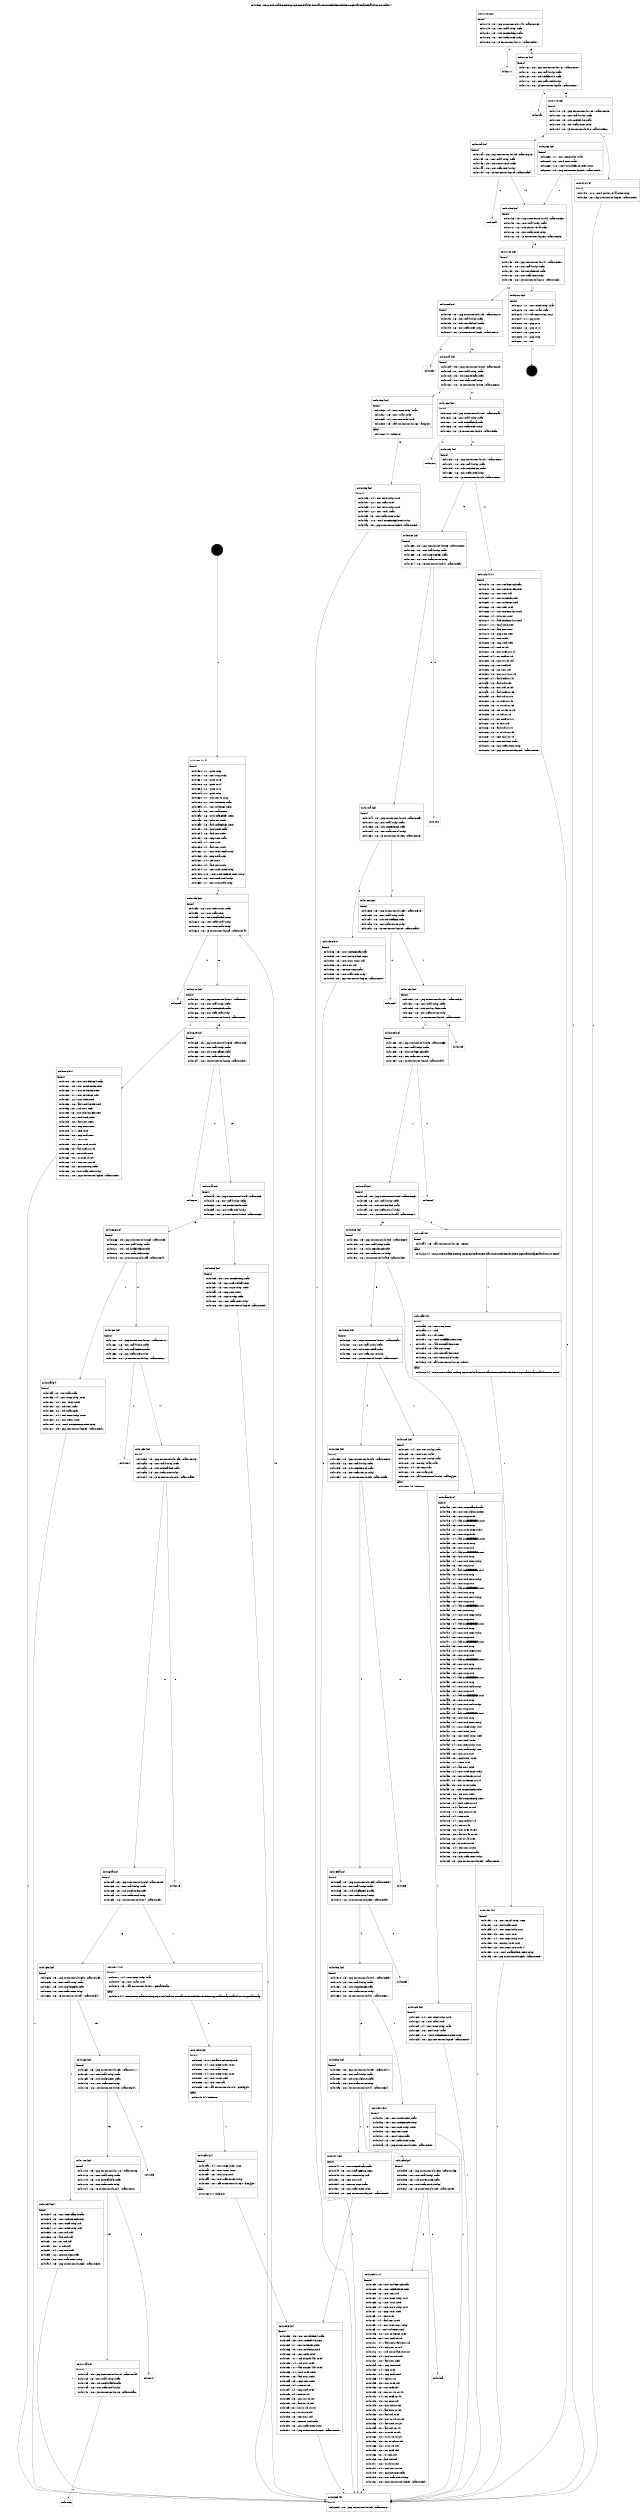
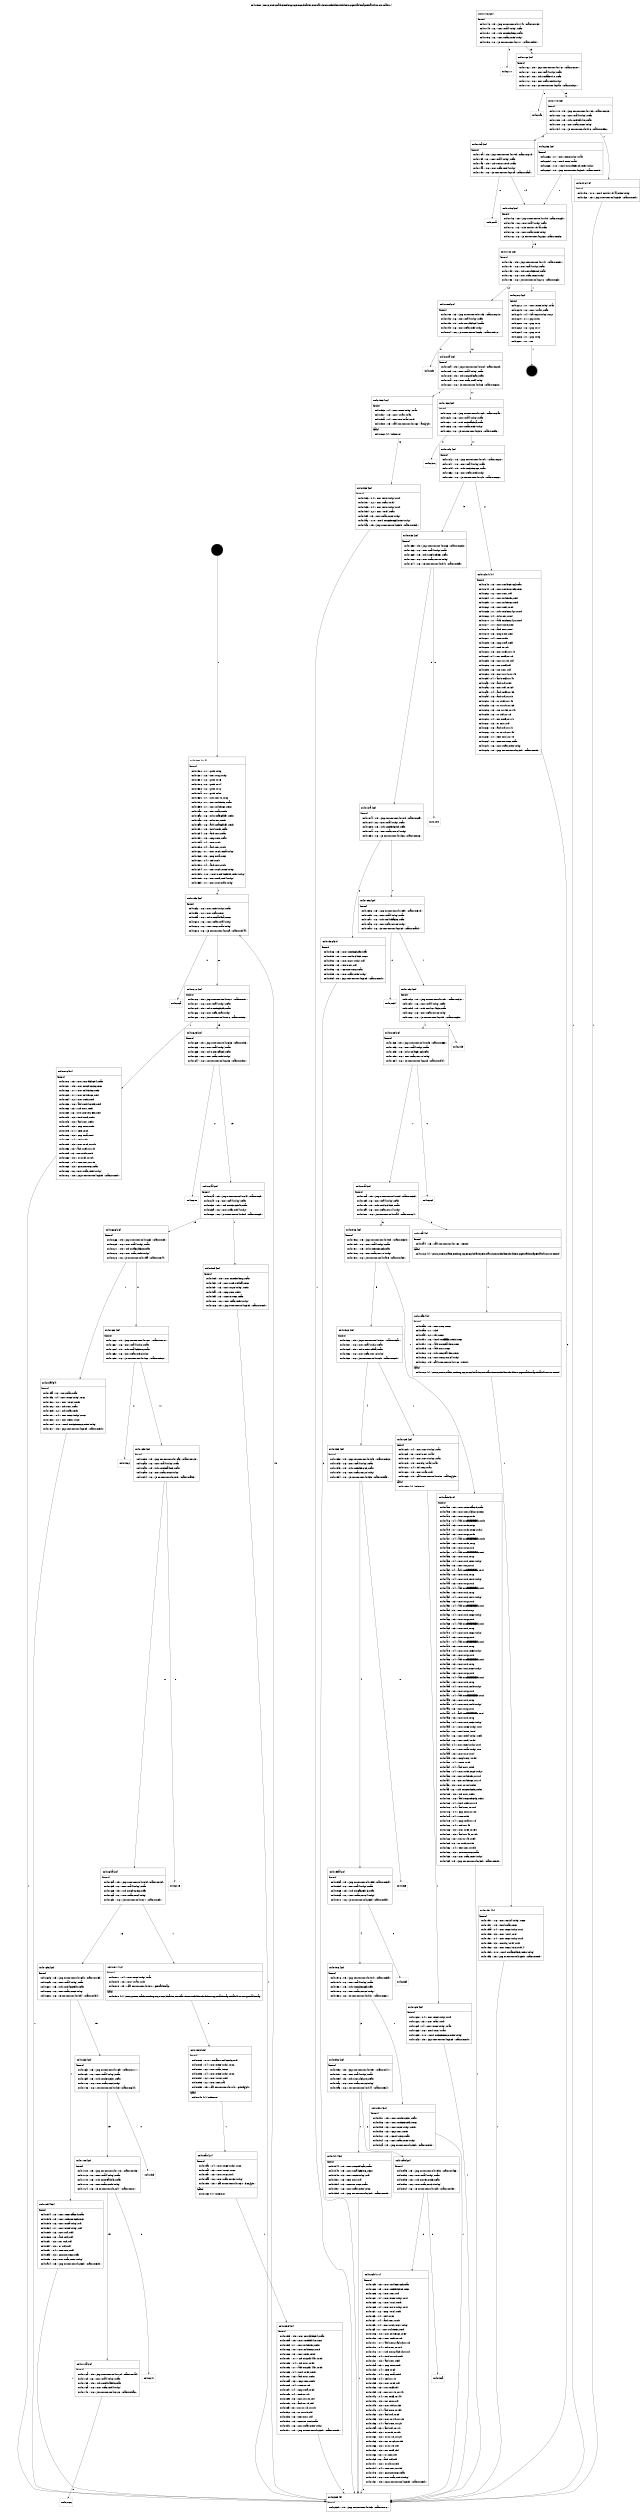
(338, 2259) -> (358, 2345)
